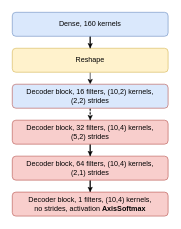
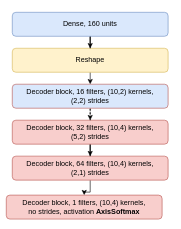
(90, 24) -> (90, 24)
(90, 204) -> (84, 207)
